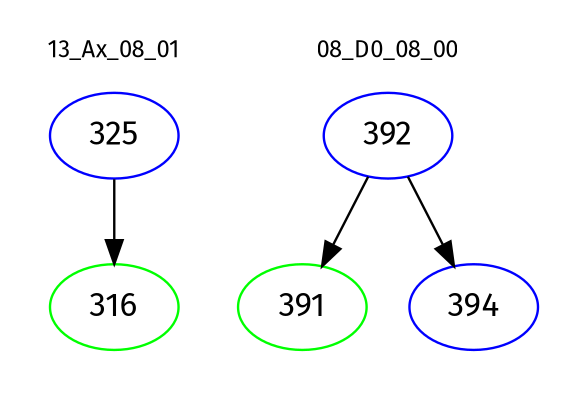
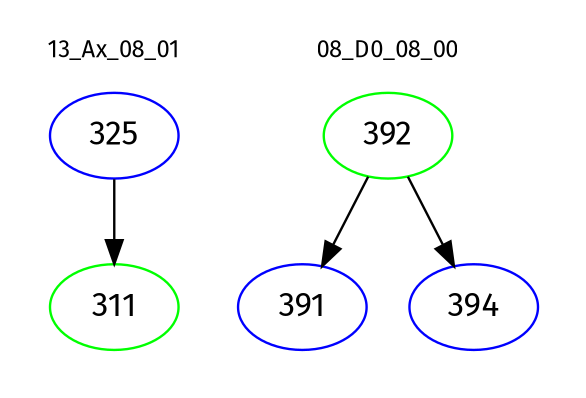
(388, 136) -> (388, 136)
(114, 307) -> (114, 307)
(302, 307) -> (302, 307)
